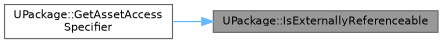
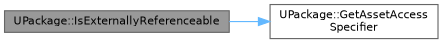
(187, 22) -> (244, 22)
